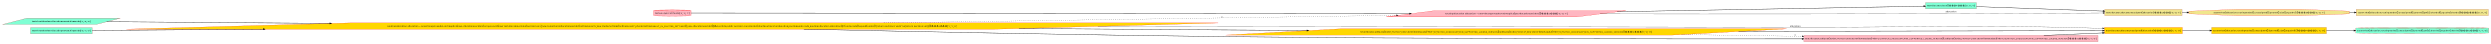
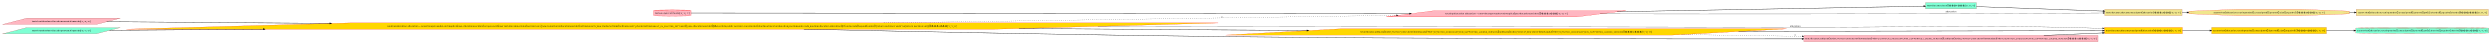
(61, 21) -> (61, 21)
(61, 31) -> (61, 31)
